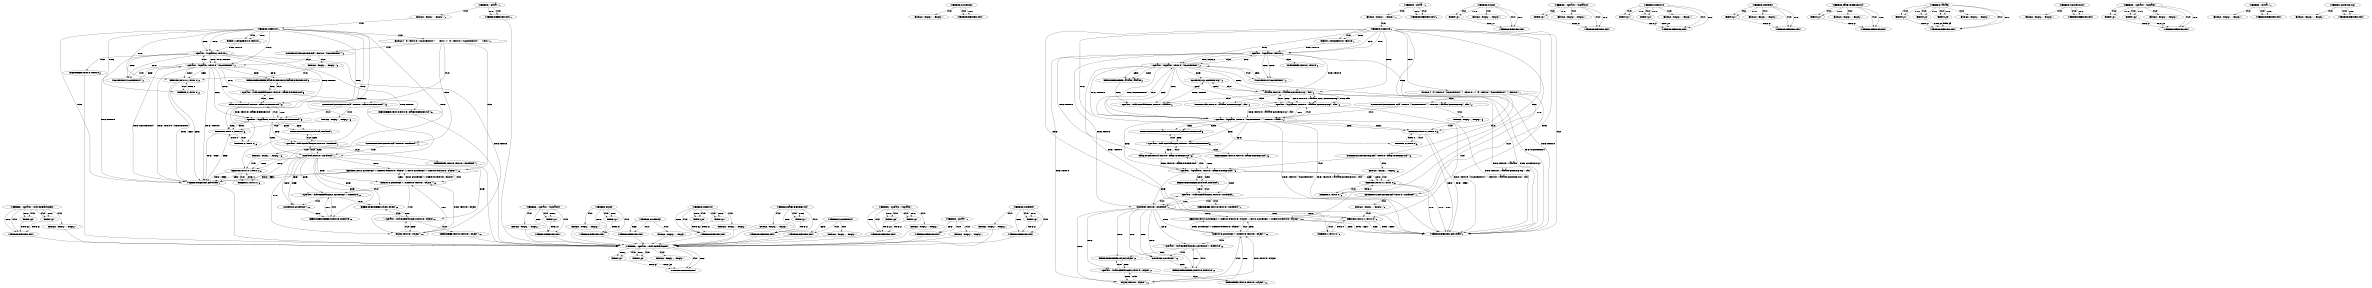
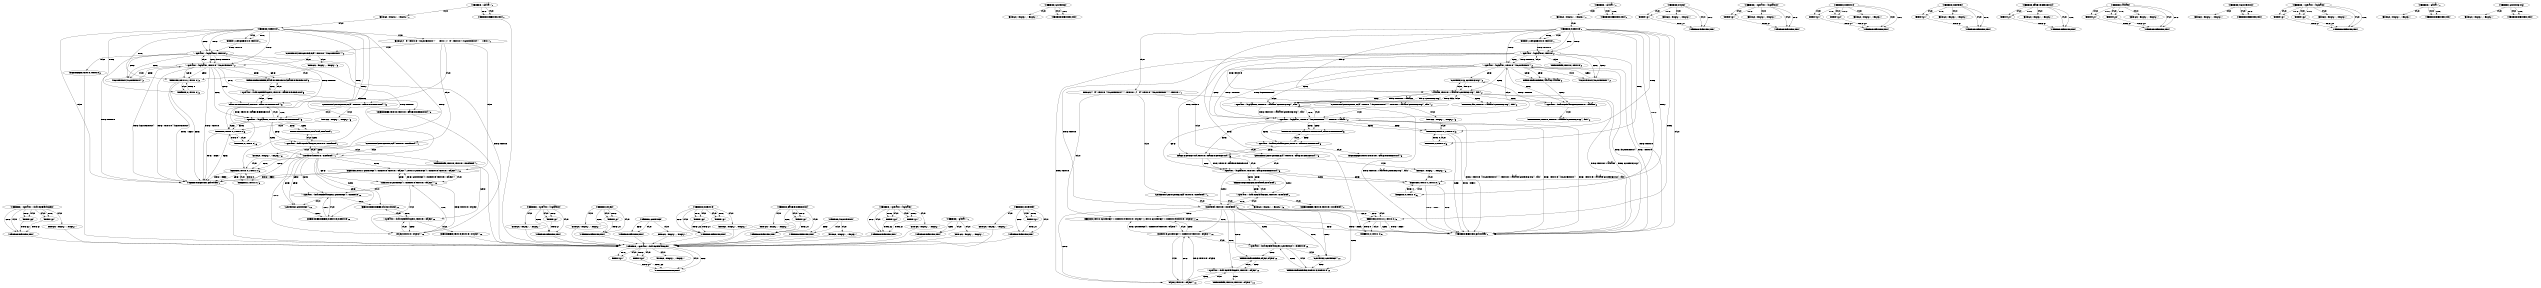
(1943, 17) -> none
(1216, 86) -> (1468, 86)
(1229, 99) -> (1514, 99)
(1262, 99) -> (1478, 99)
none -> (1559, 120)
